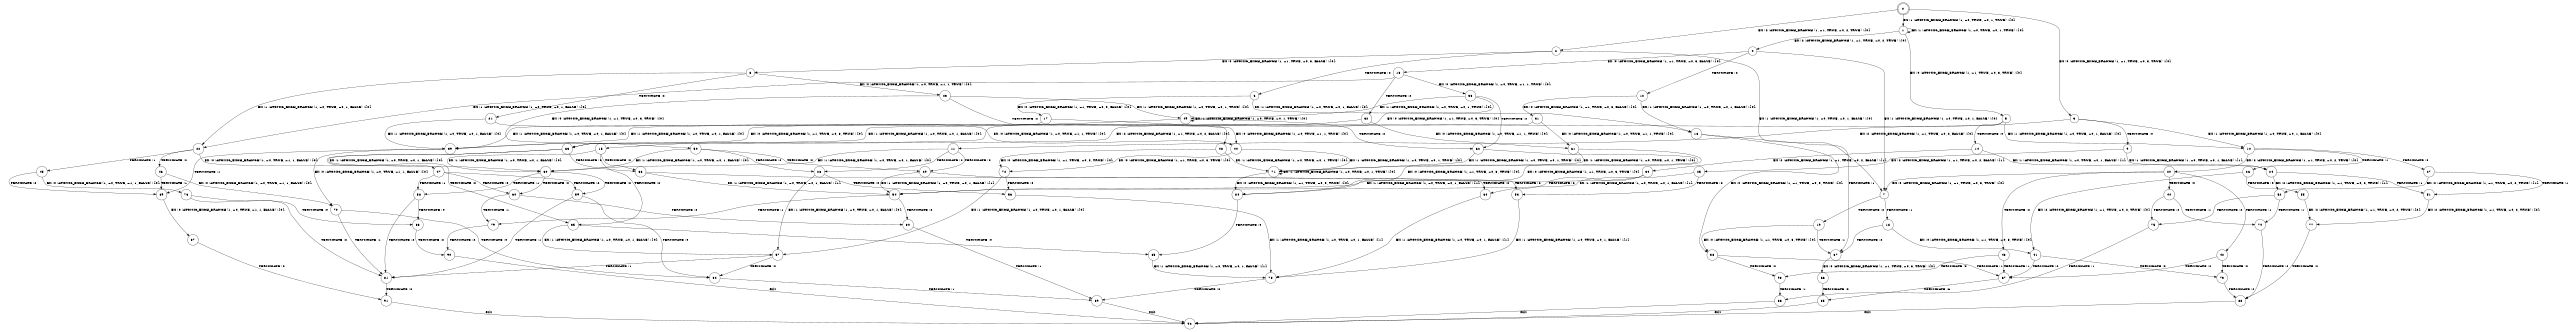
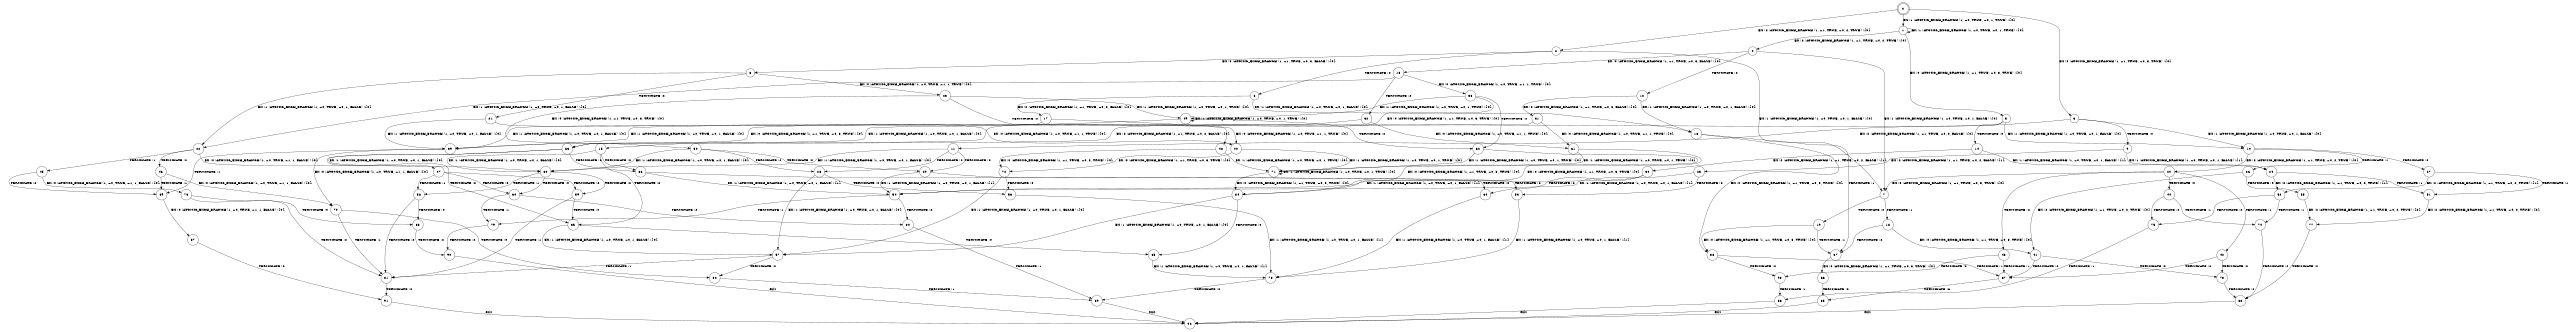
(654, 231) -> (573, 208)
none -> (1011, 244)
